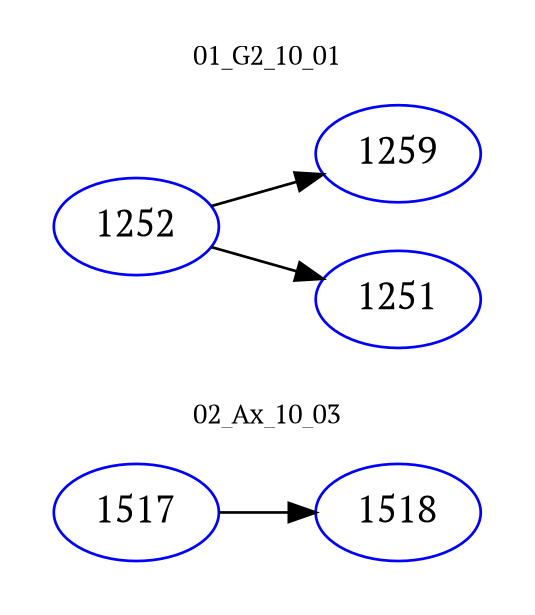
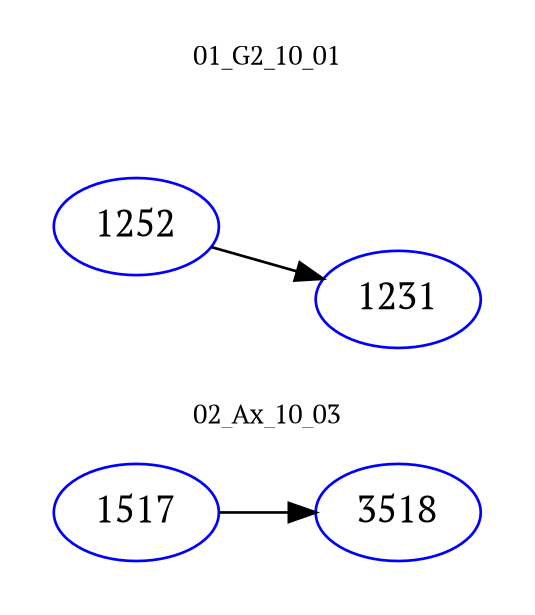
(398, 154) -> none
(398, 299) -> (398, 299)
(398, 512) -> (398, 512)
